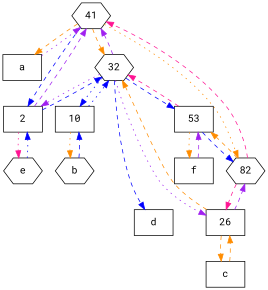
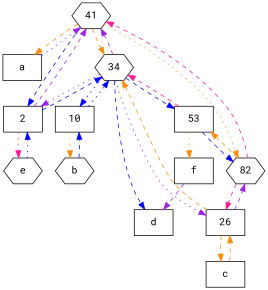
(114, 67) -> (114, 67)
(199, 149) -> (176, 194)
